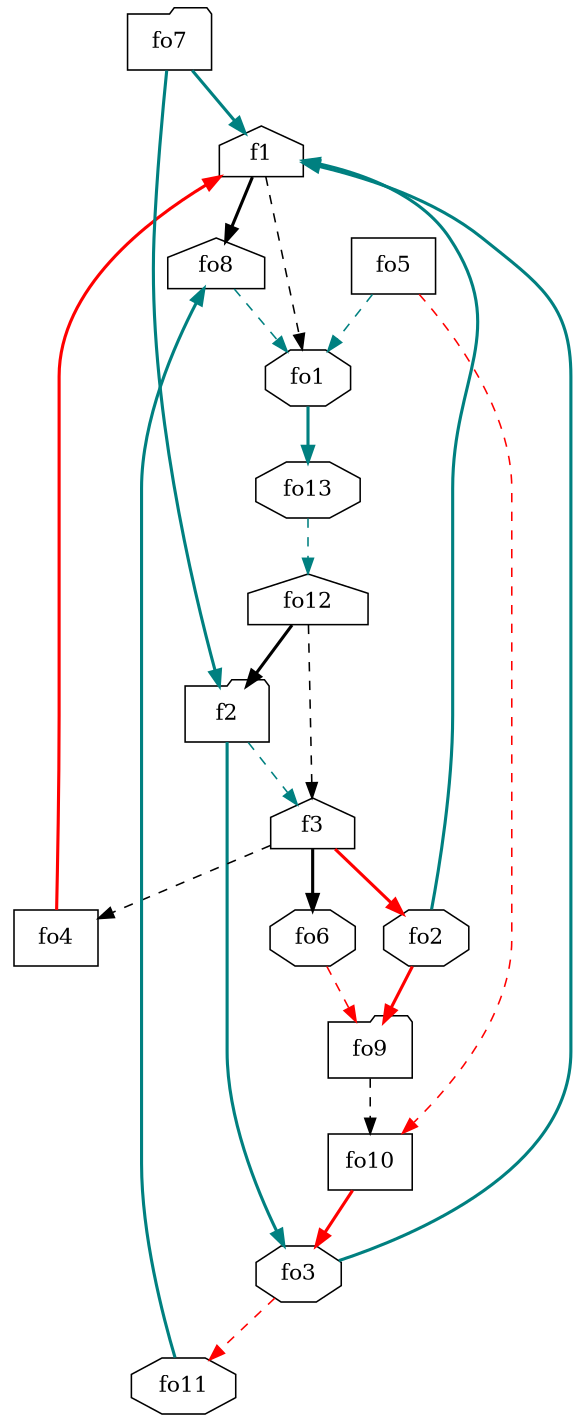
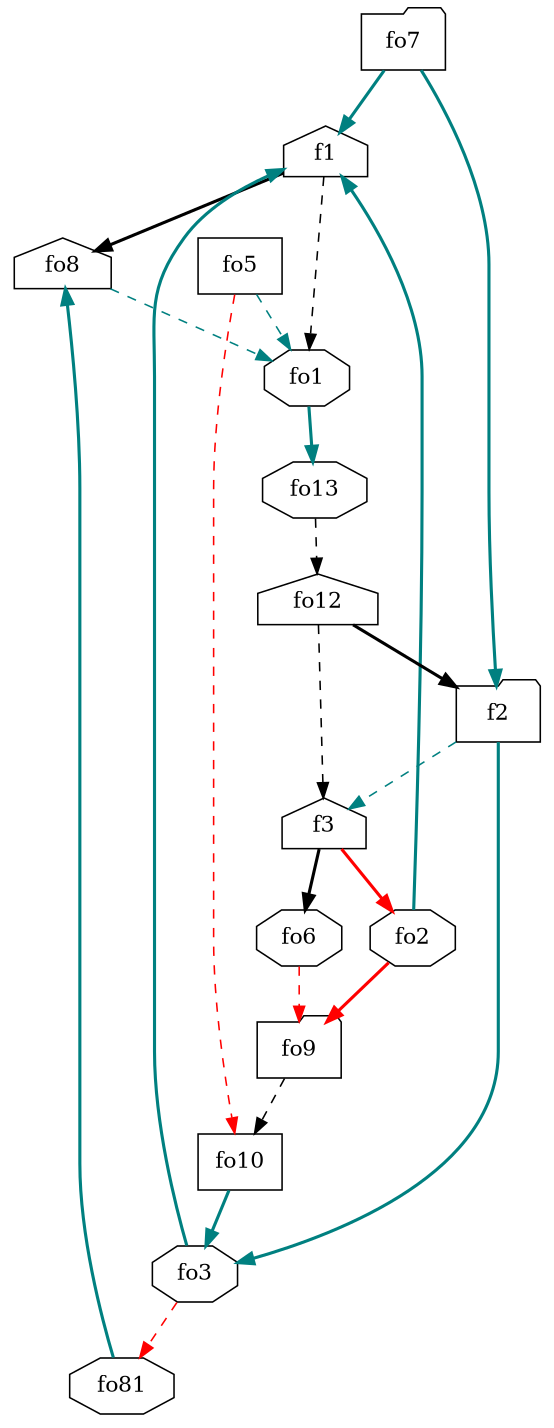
(308, 538) -> (316, 538)
(56, 938) -> none
(339, 1211) -> (220, 1211)
(184, 1386) -> (122, 1386)
